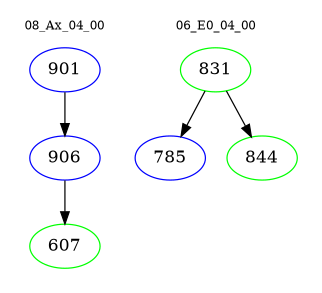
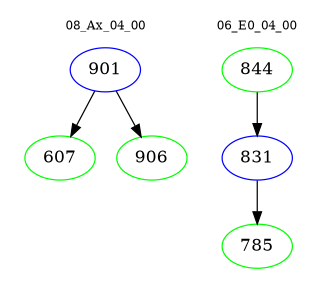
(216, 70) -> (257, 158)
(236, 108) -> (257, 108)
(65, 158) -> (152, 158)
(170, 158) -> (257, 246)
(65, 196) -> (86, 108)
